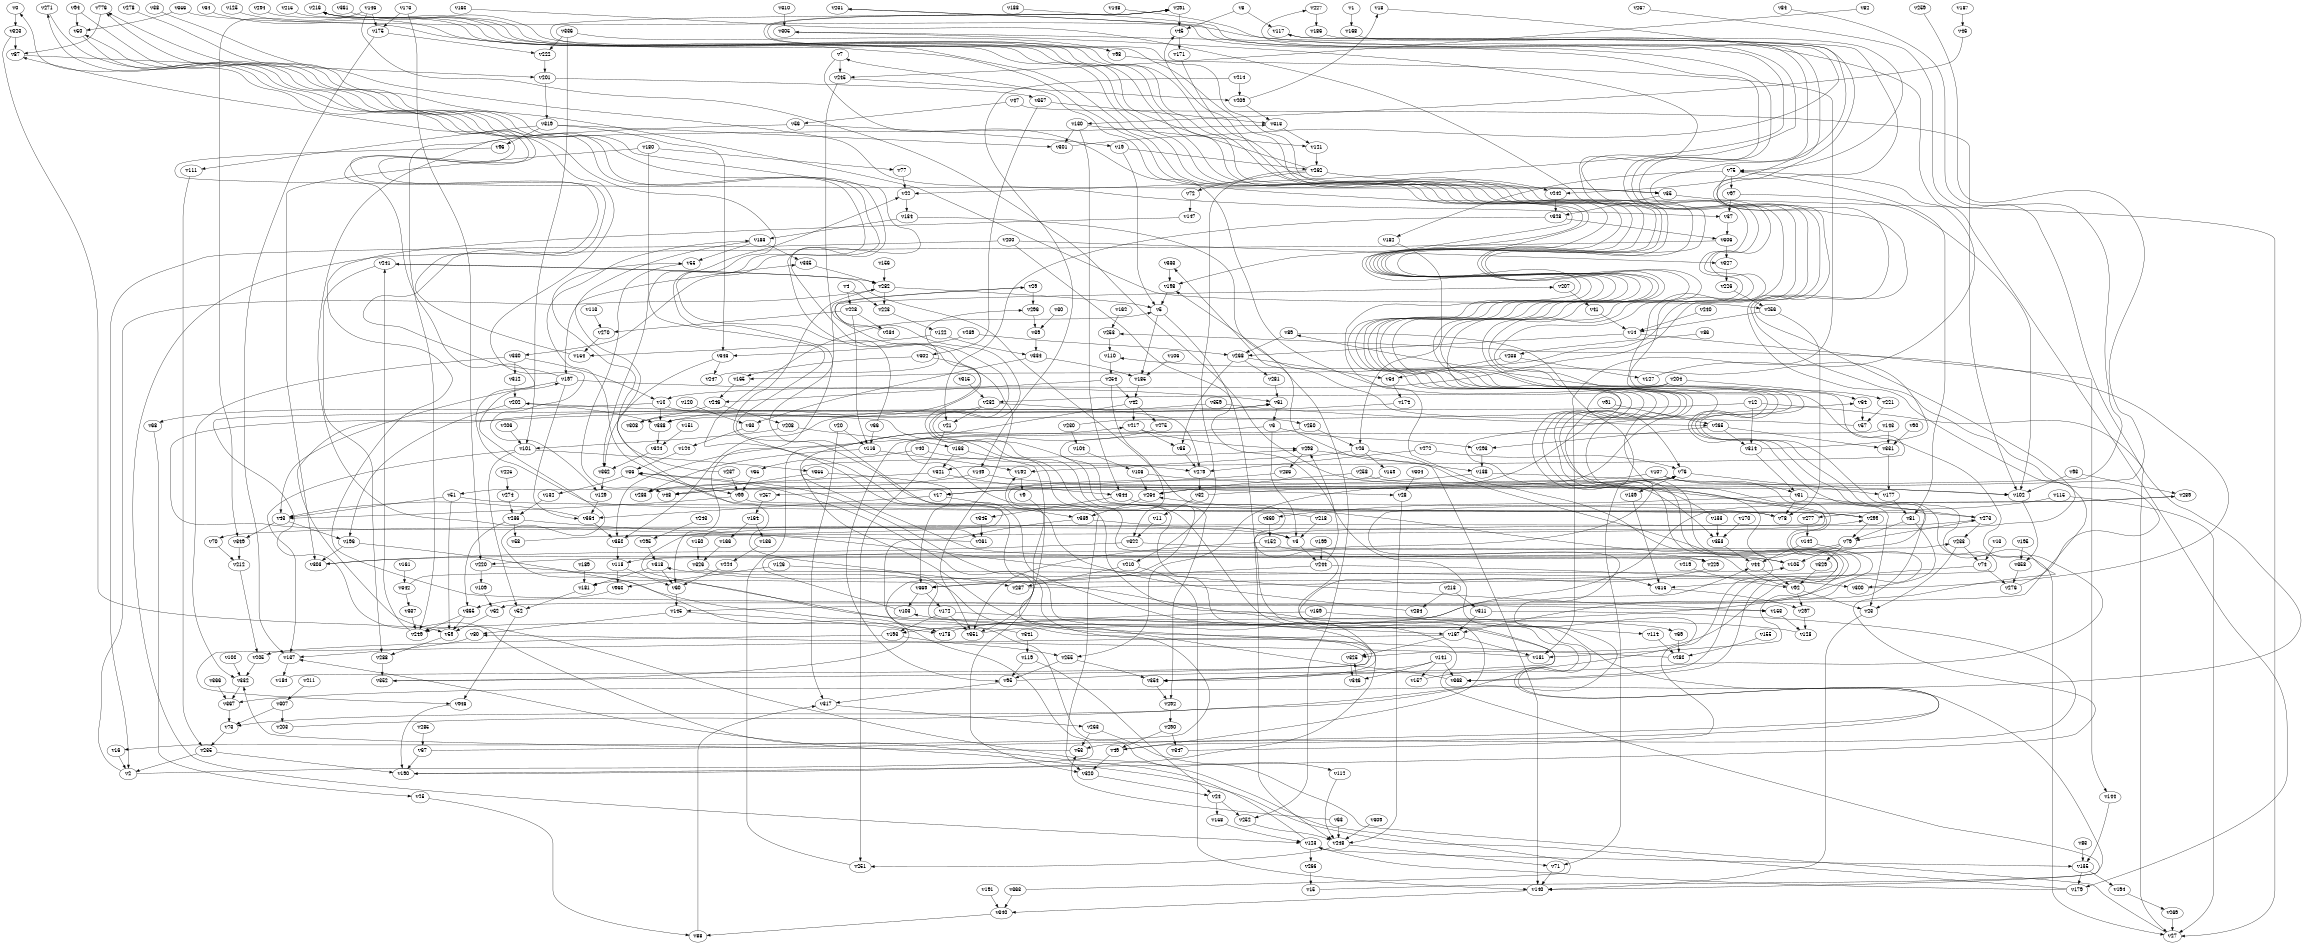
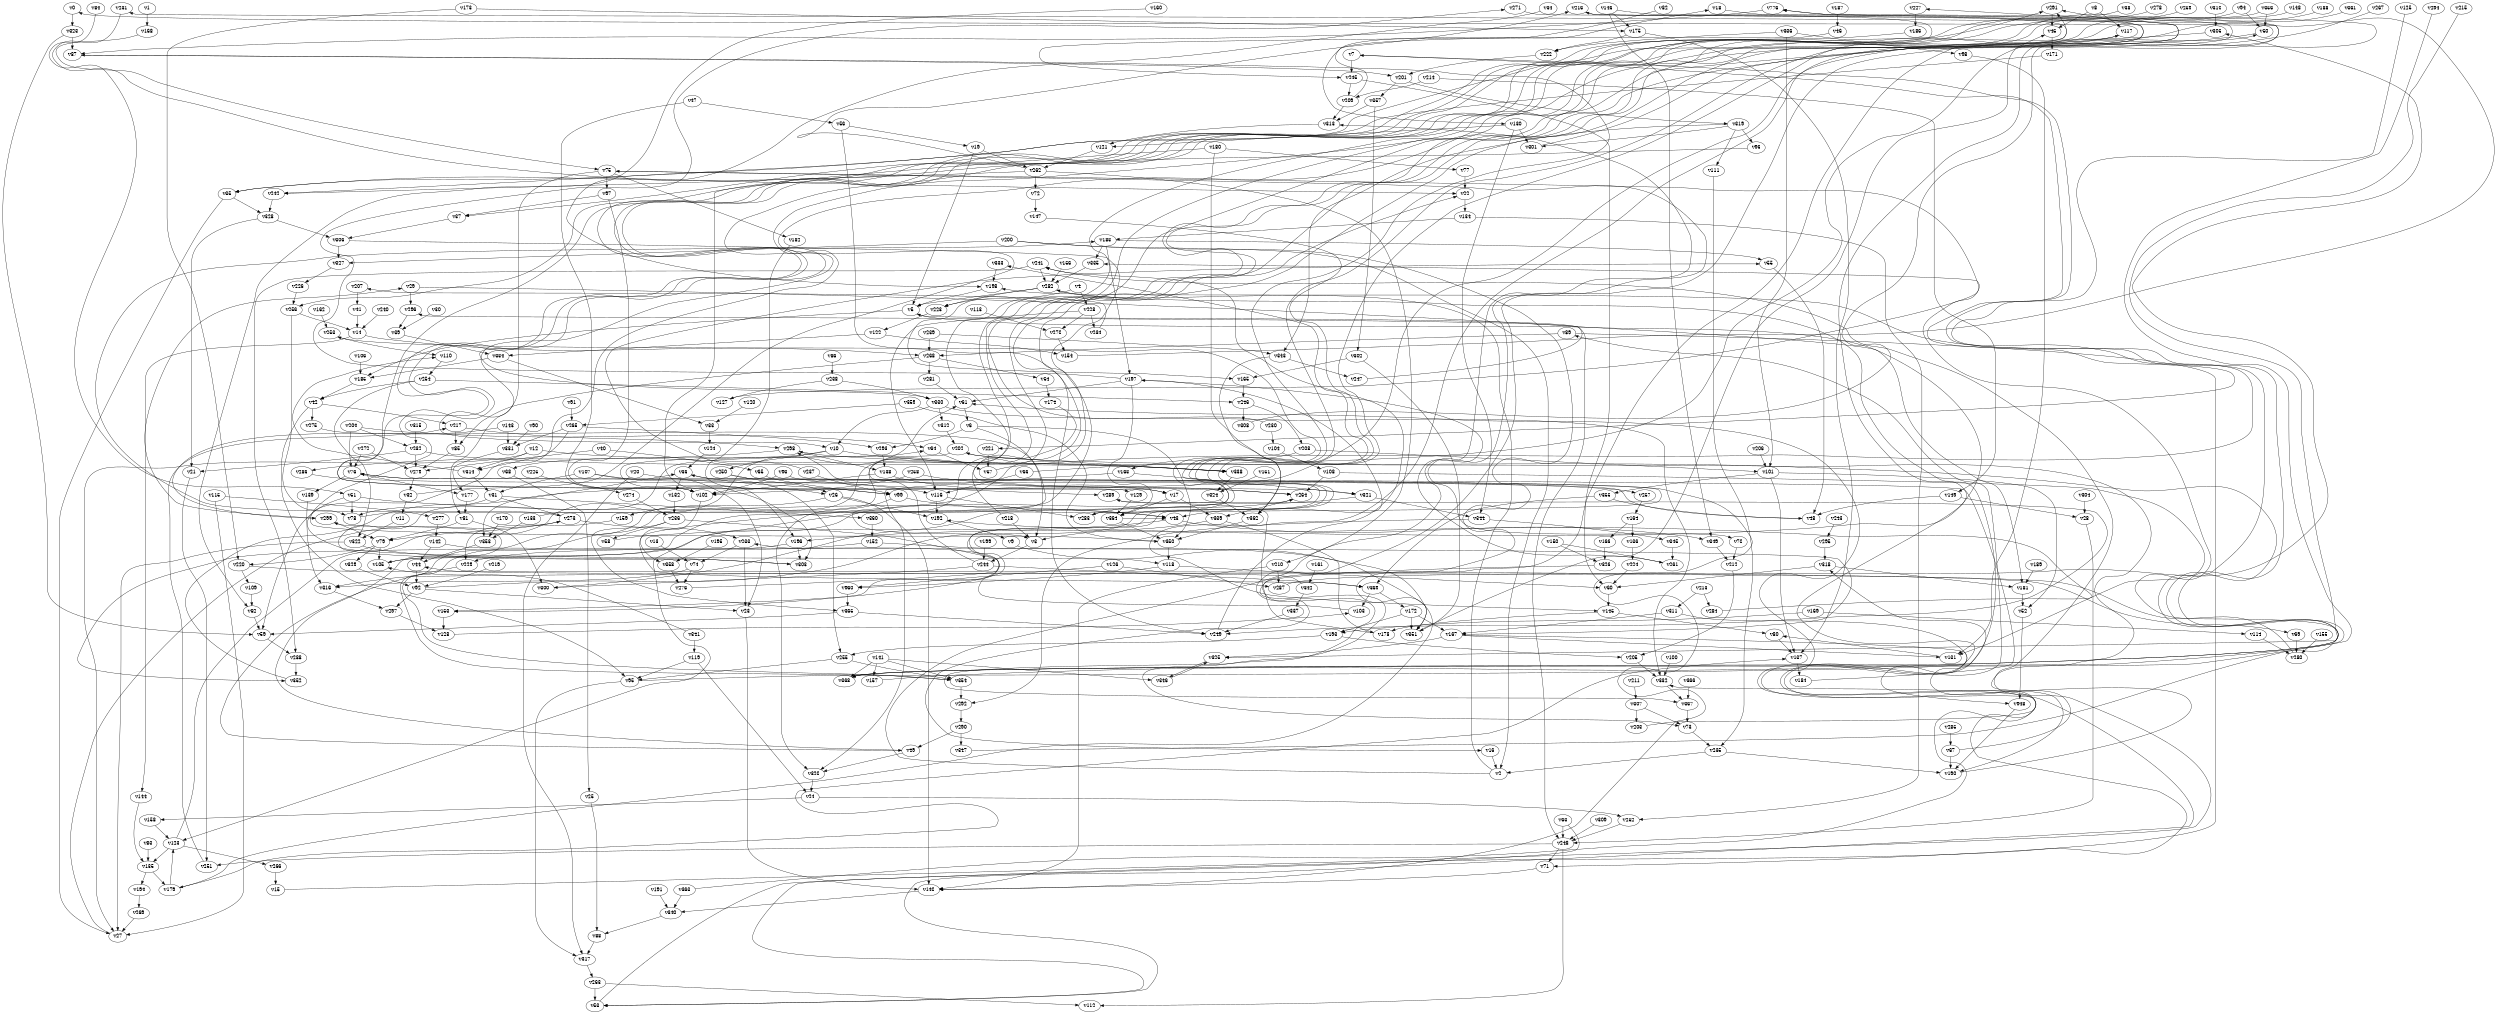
(1468, 365) -> (883, 388)
(603, 481) -> (1212, 530)
(1326, 807) -> (1401, 1001)
